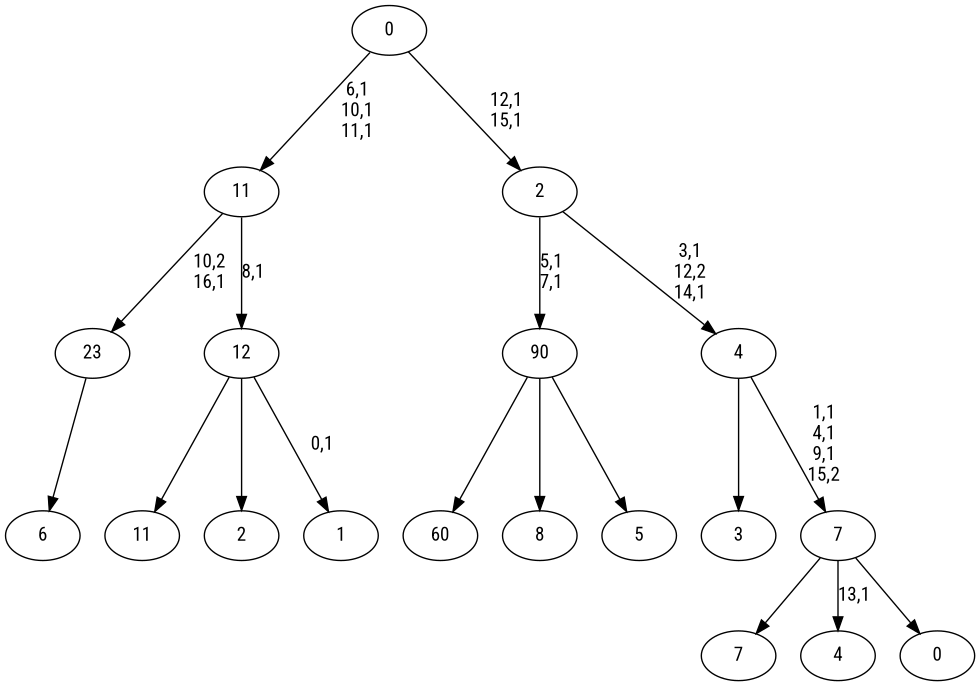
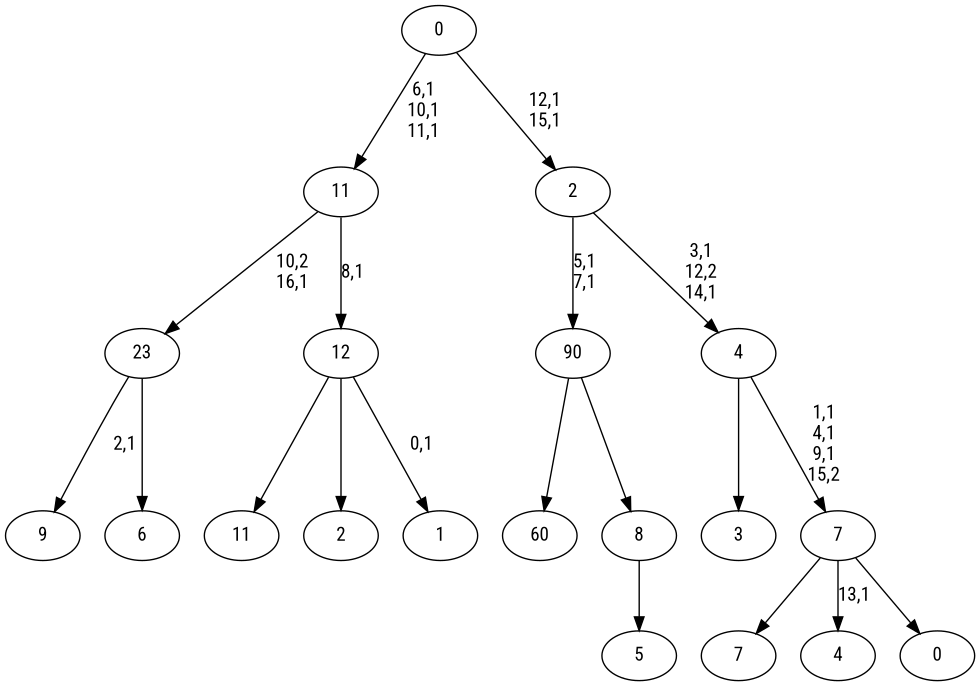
(586, 438) -> (639, 589)
none -> (43, 536)
